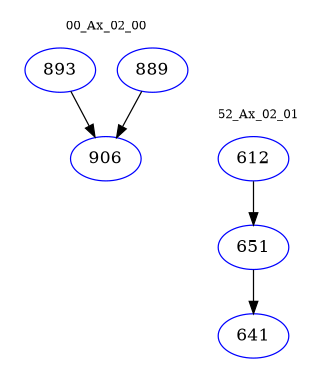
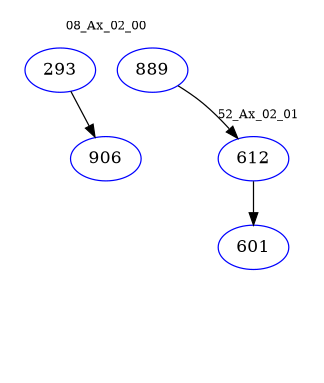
(106, 26) -> (106, 26)
(60, 70) -> (60, 70)
(132, 109) -> (216, 115)
(253, 247) -> (253, 247)
(253, 336) -> none
